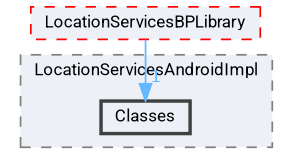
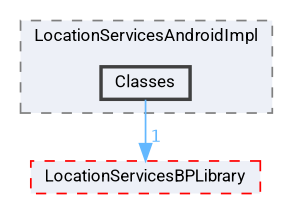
(146, 66) -> (146, 124)
